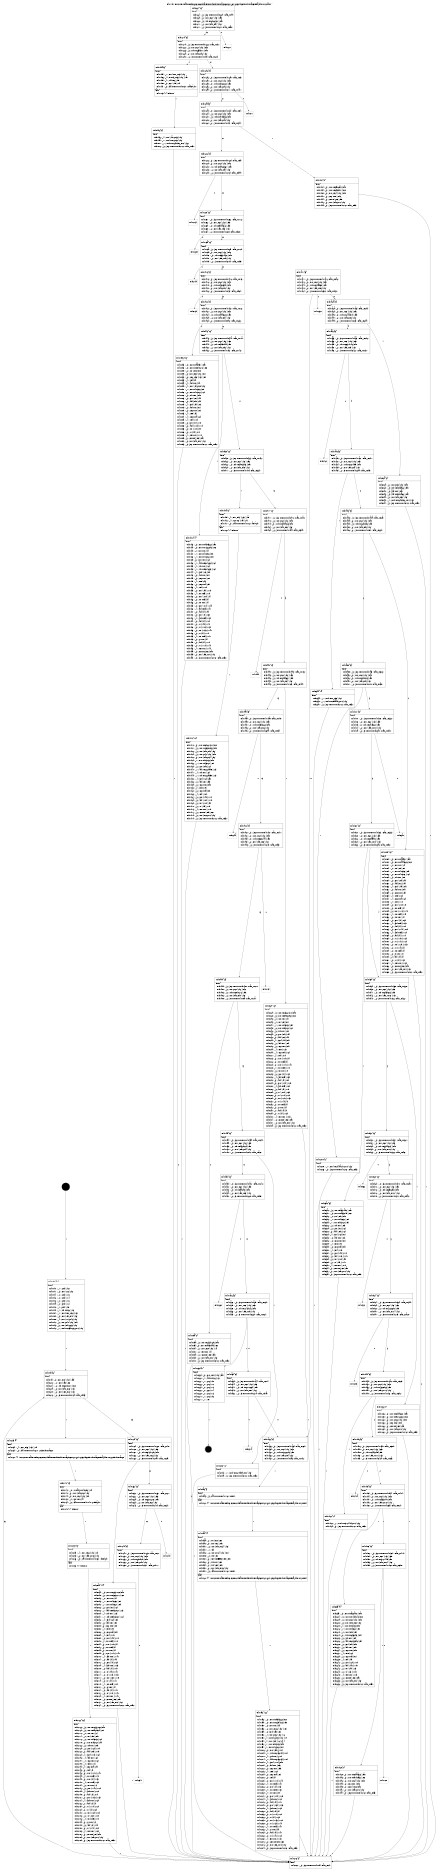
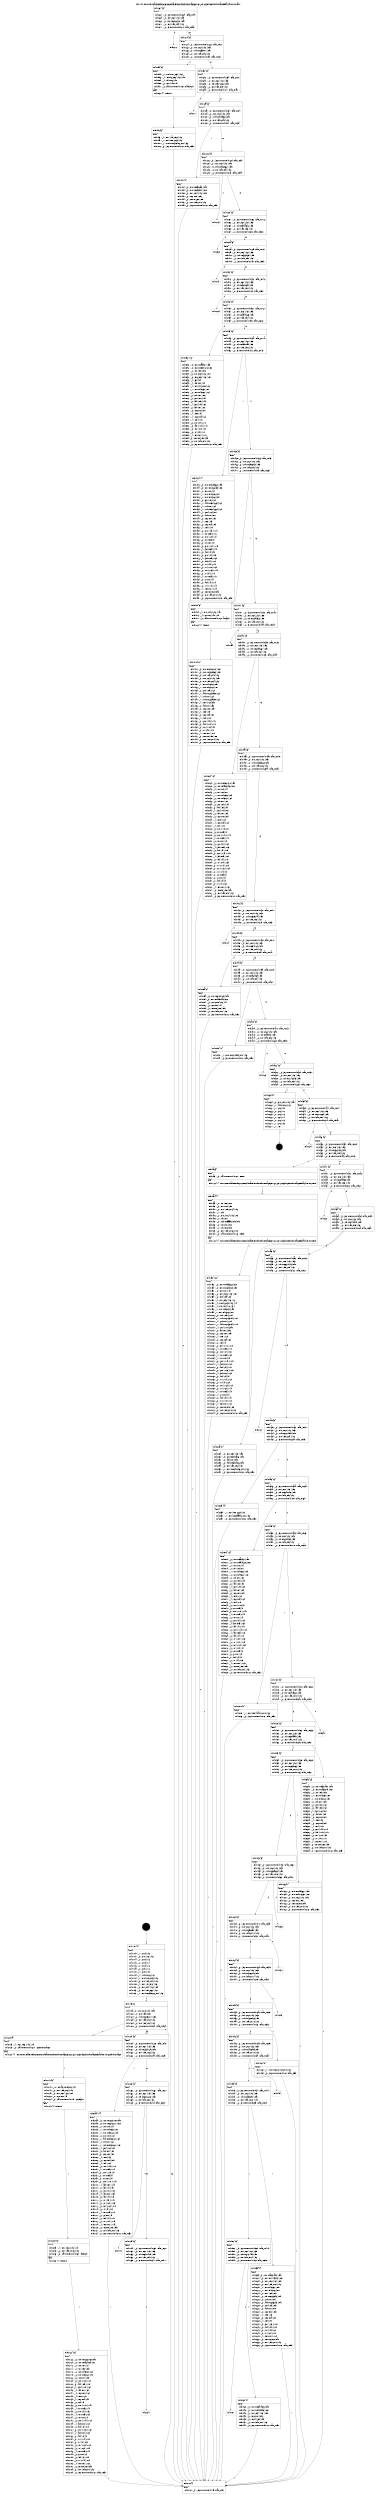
(232, 836) -> none
(309, 865) -> (339, 1161)
